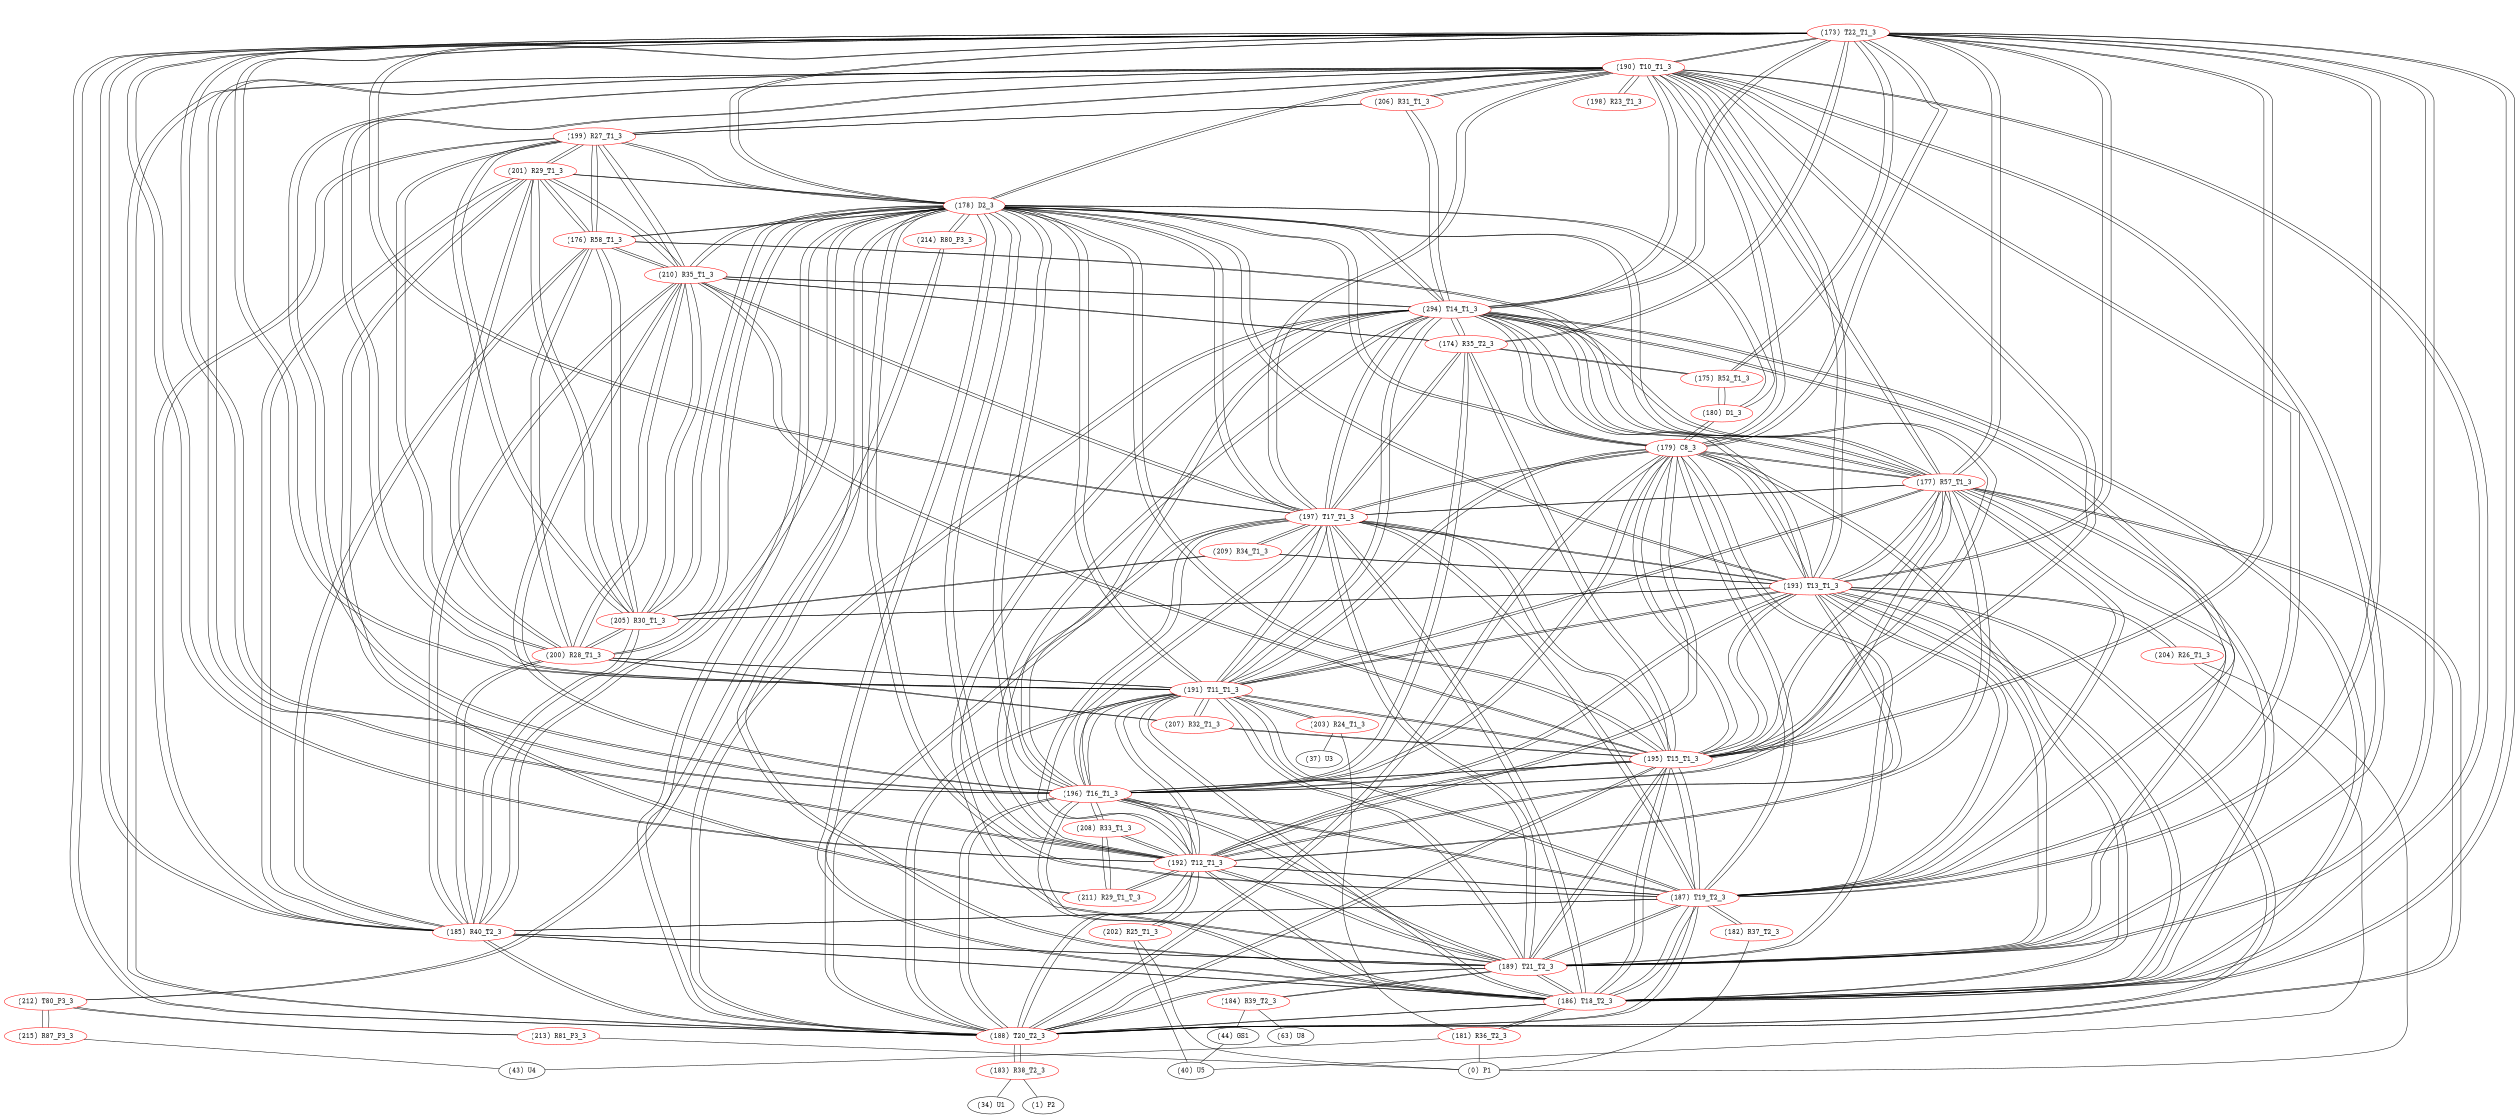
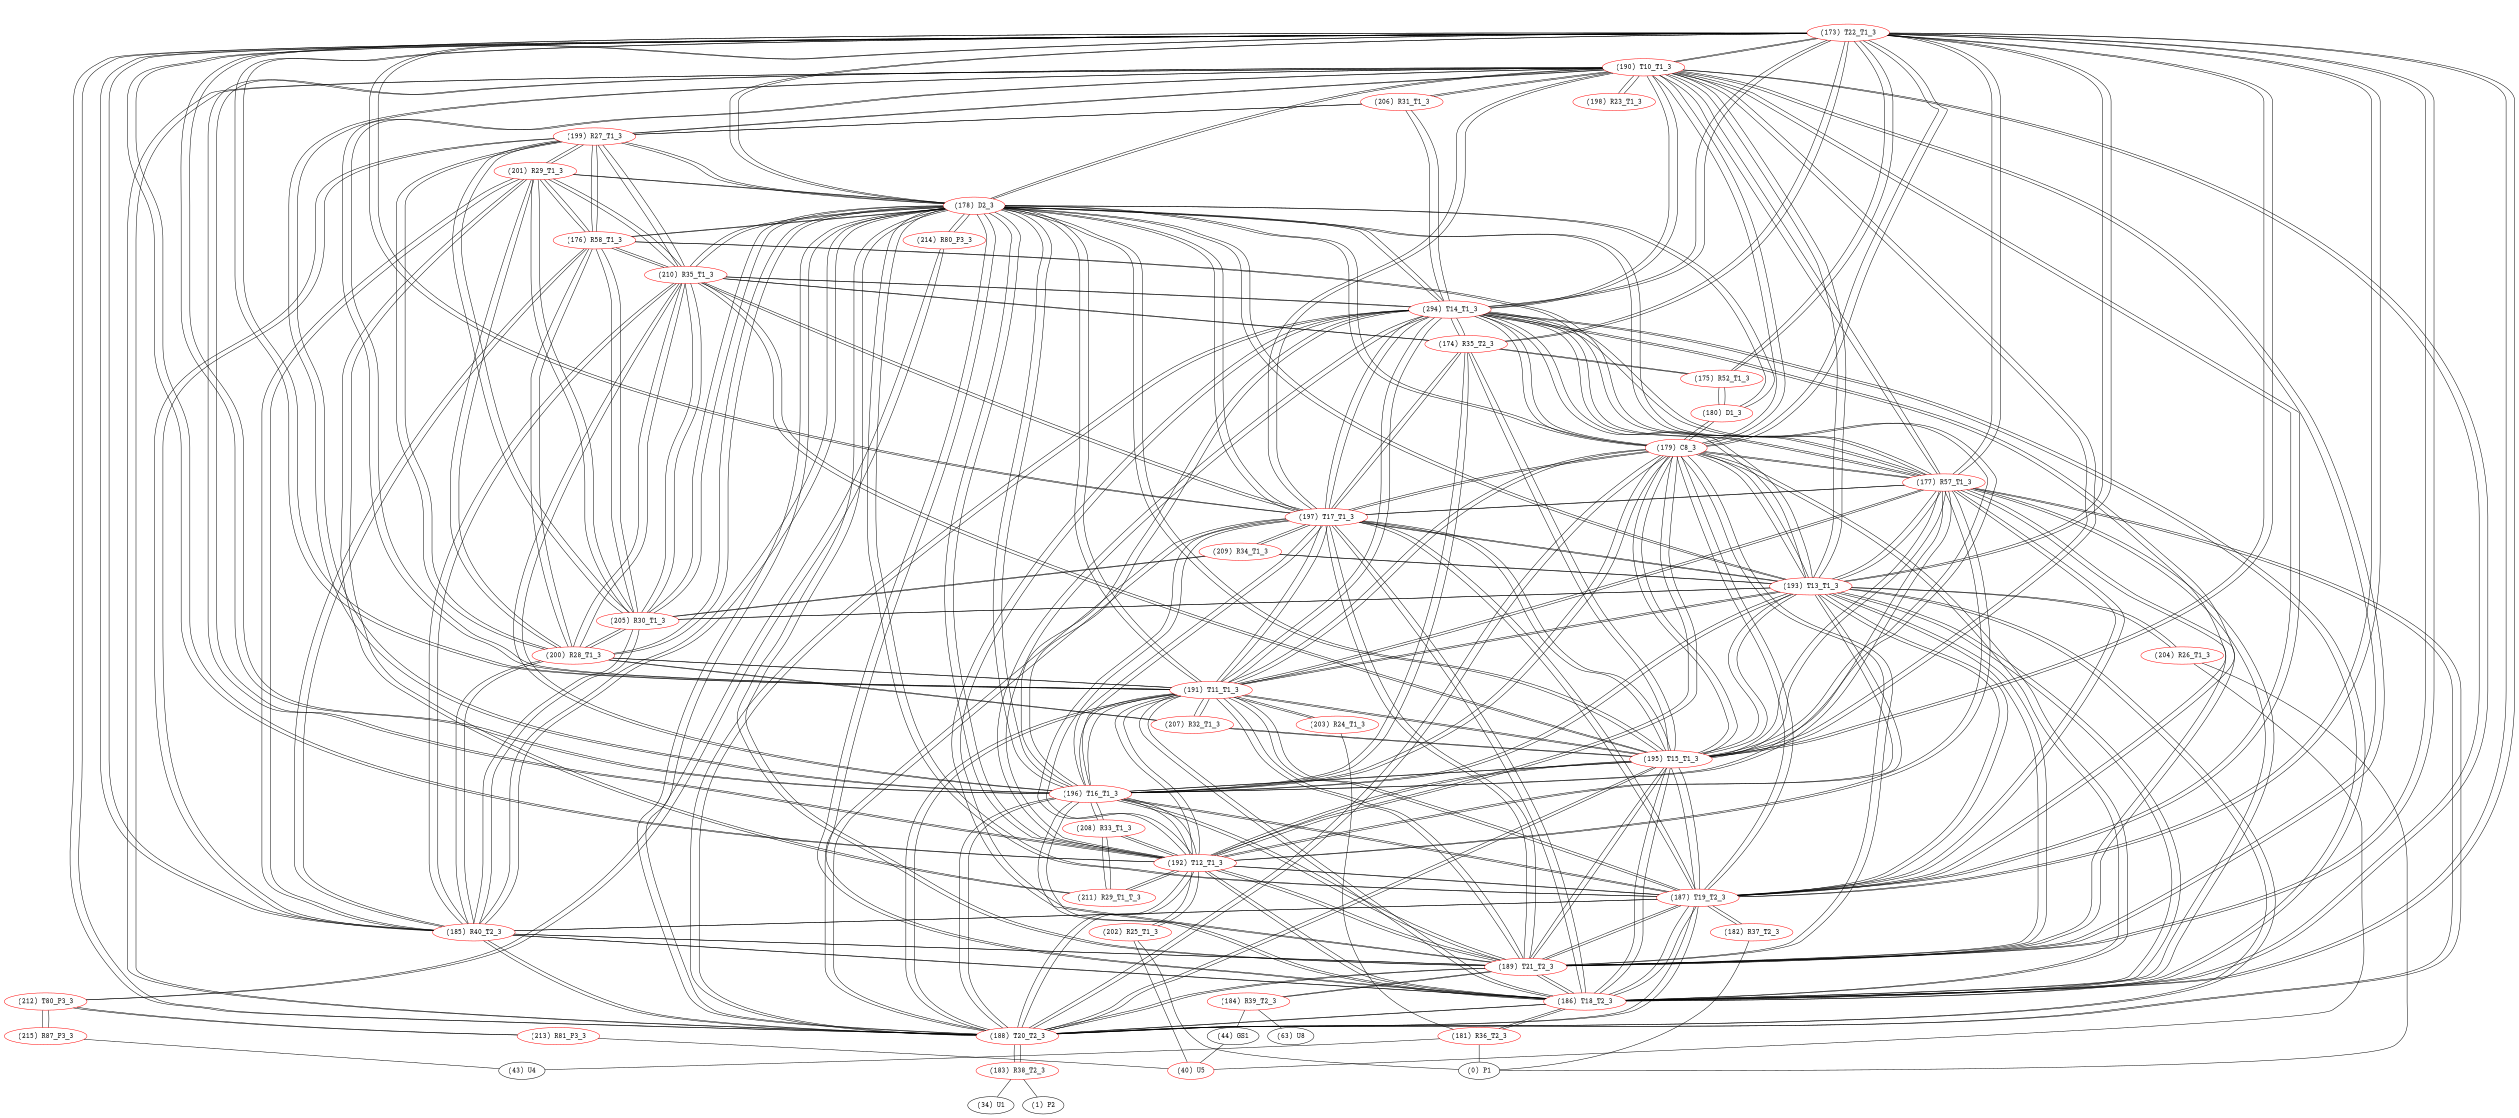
(1319, 759) -> none
(1007, 1053) -> (883, 1052)
(1191, 1071) -> (1191, 1071)
